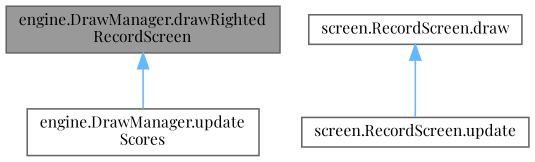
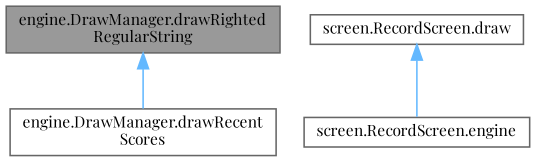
(143, 30) -> (143, 30)
(143, 132) -> (143, 132)
(415, 132) -> (417, 132)
